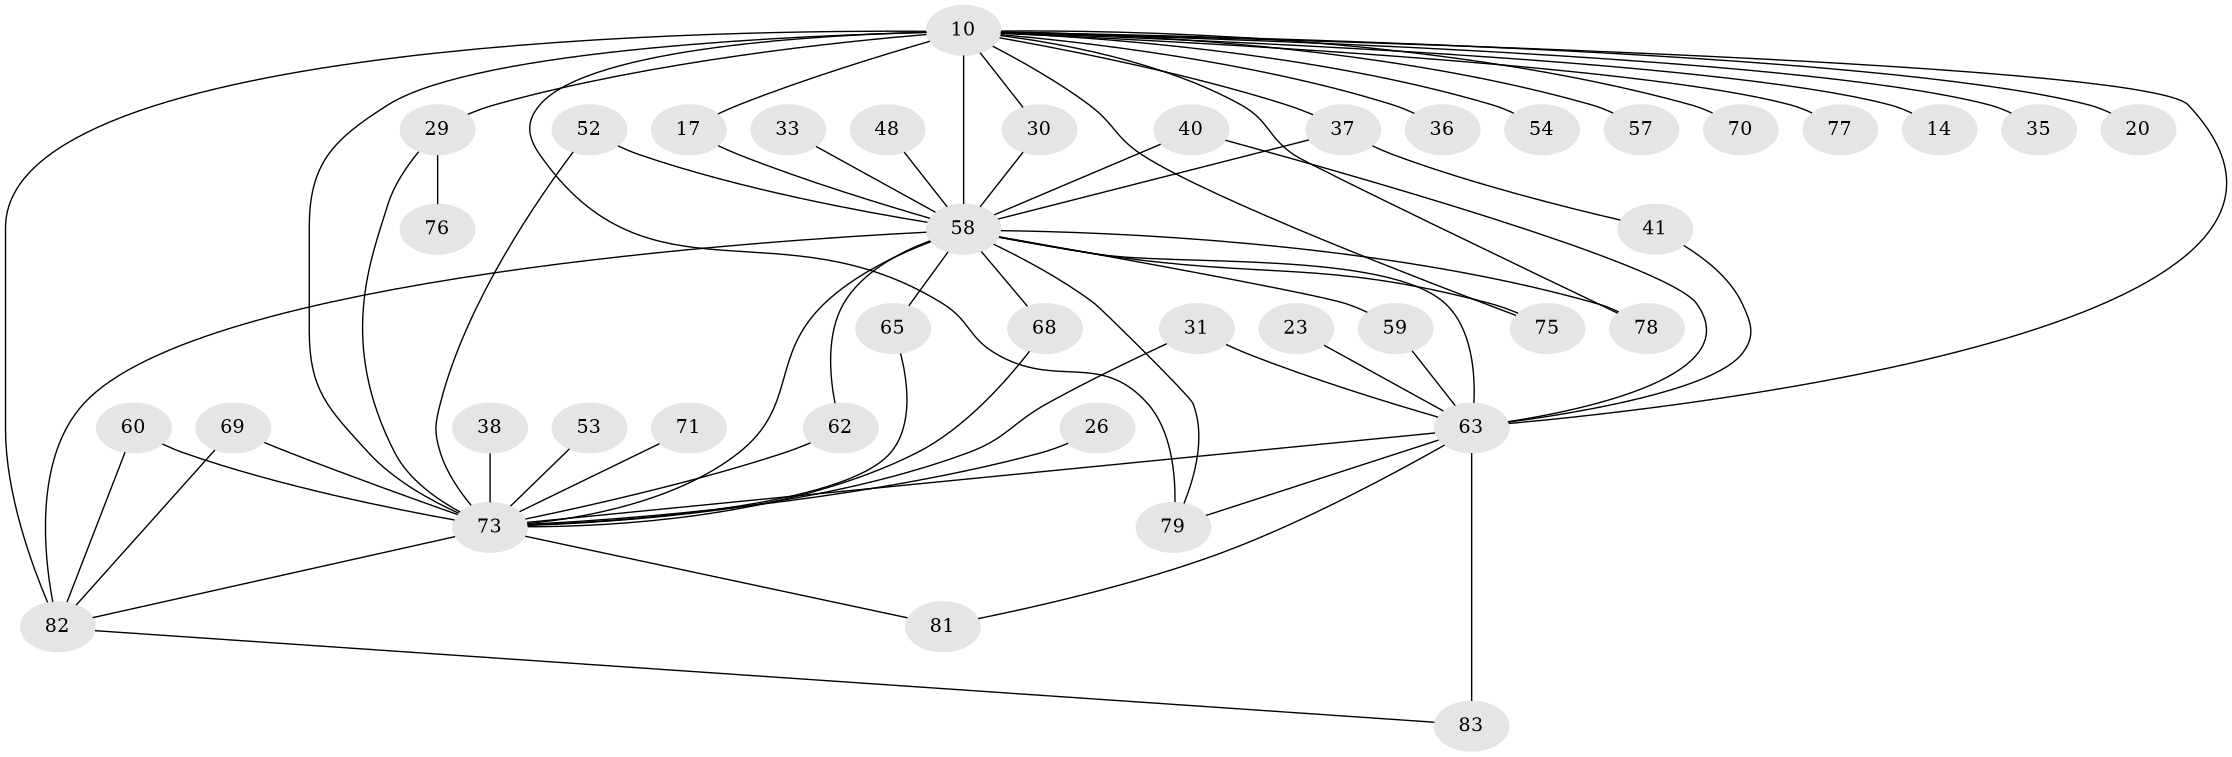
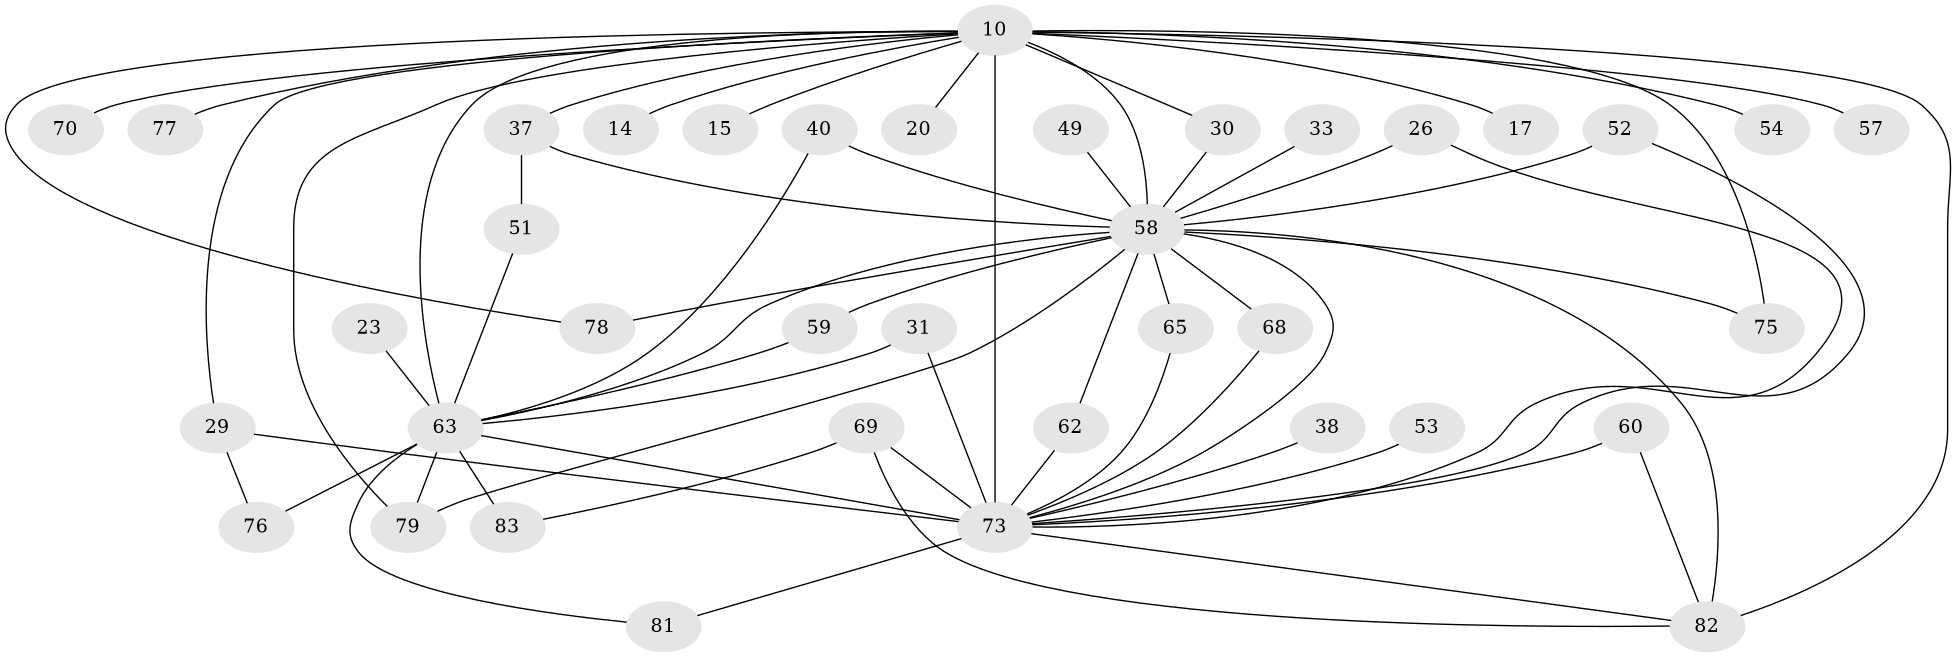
(888, 130) -> (1071, 130)
(1443, 130) -> none
(2039, 130) -> (720, 130)
(823, 185) -> (1288, 185)
(1655, 229) -> (522, 229)
(689, 428) -> none
none -> (348, 479)
(765, 676) -> (654, 495)
